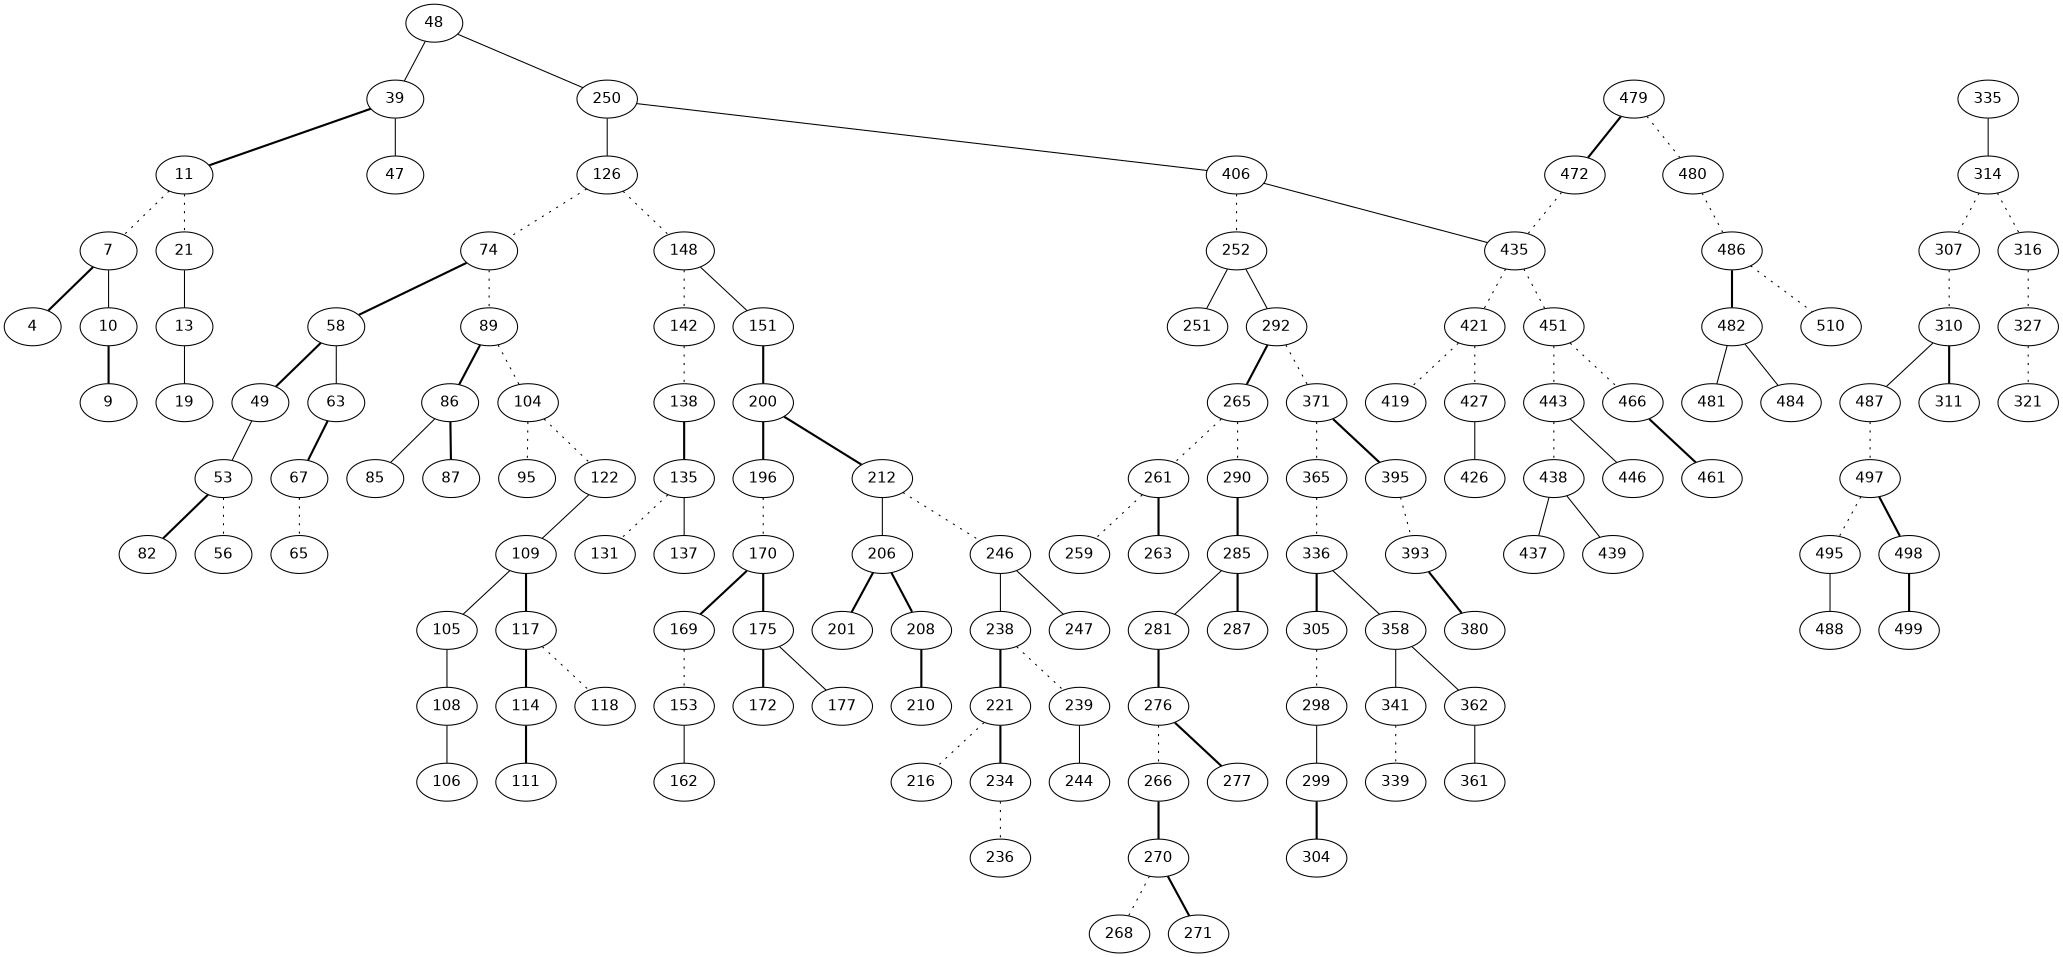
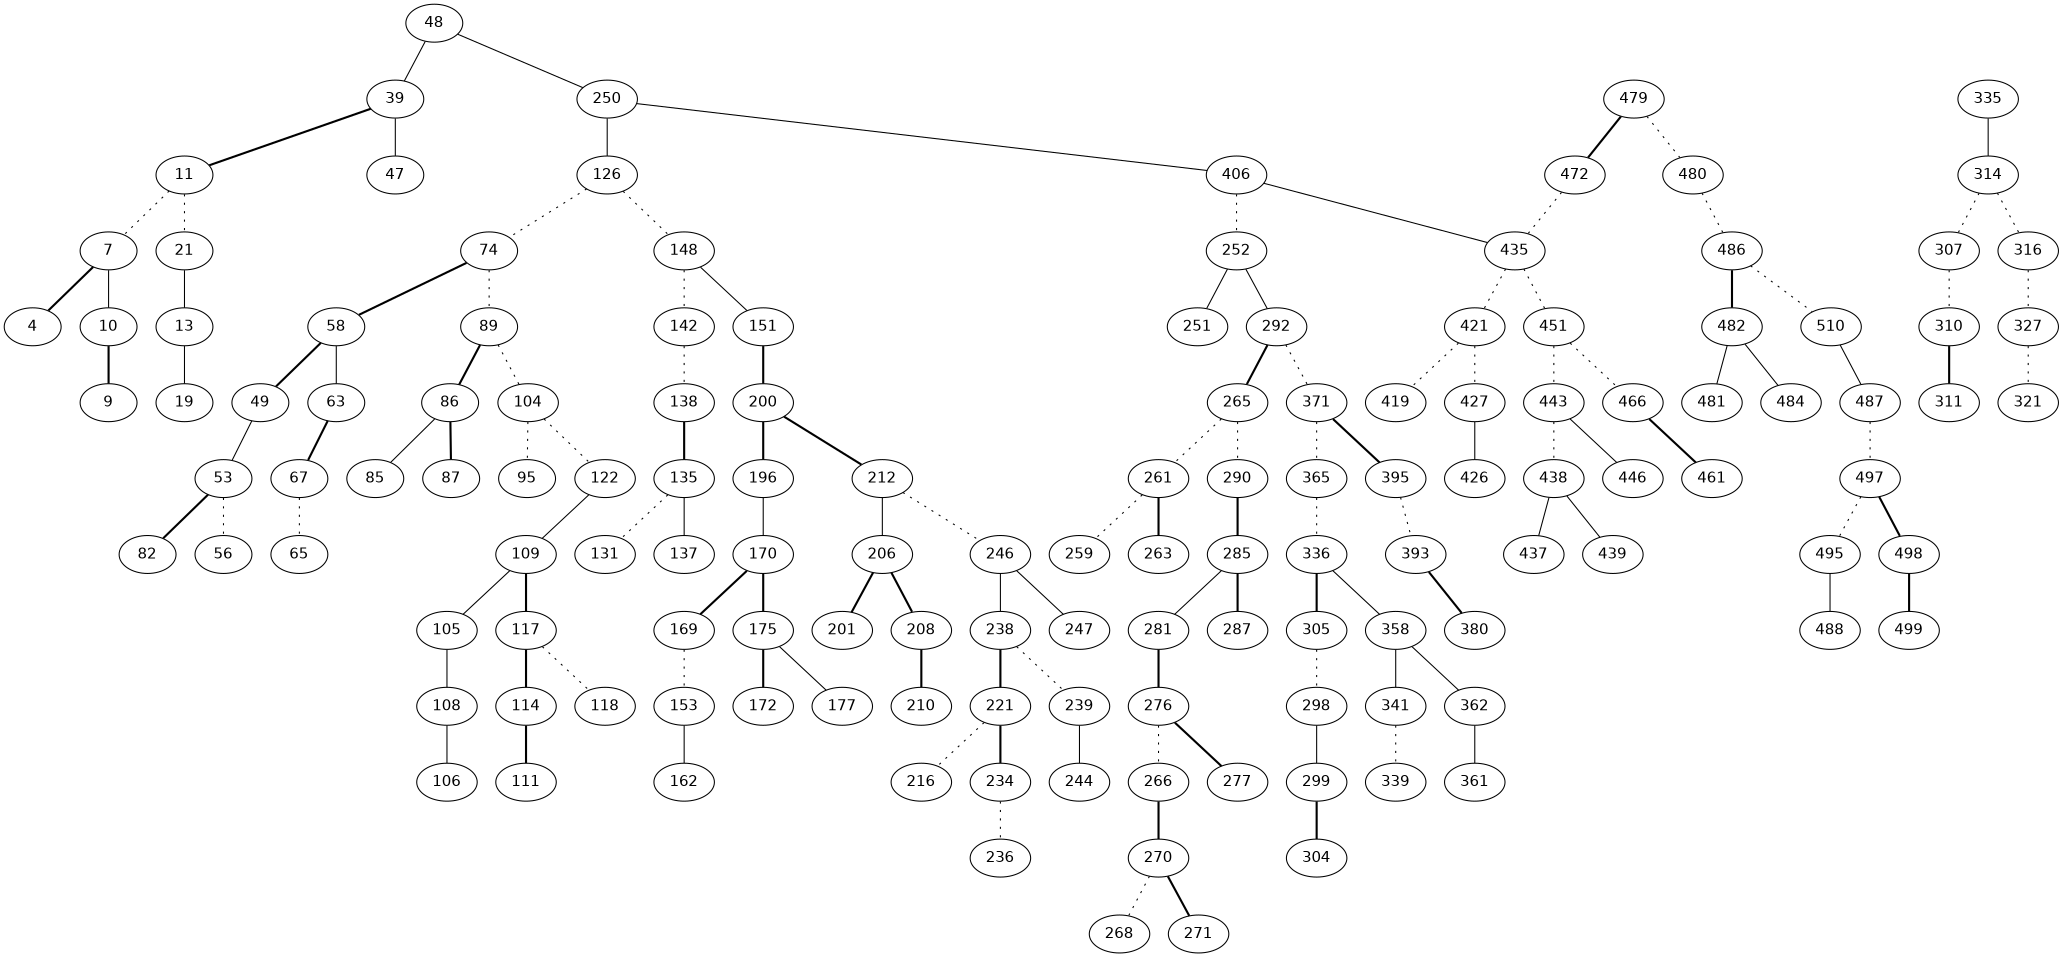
(1909, 365) -> (1851, 365)
(763, 517) -> (763, 517)
